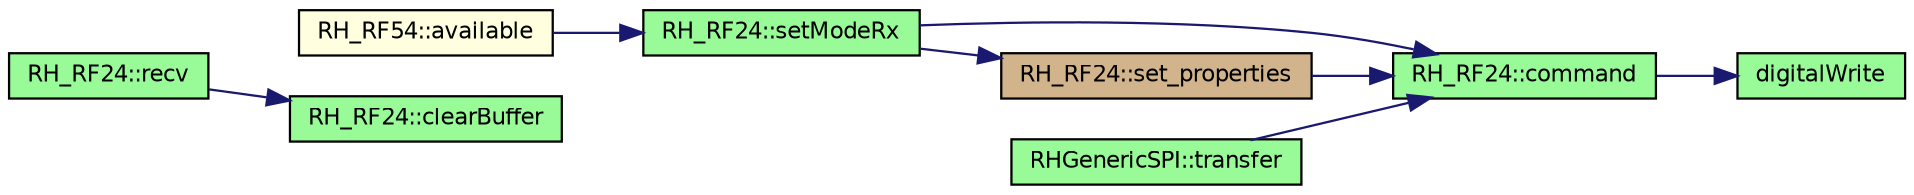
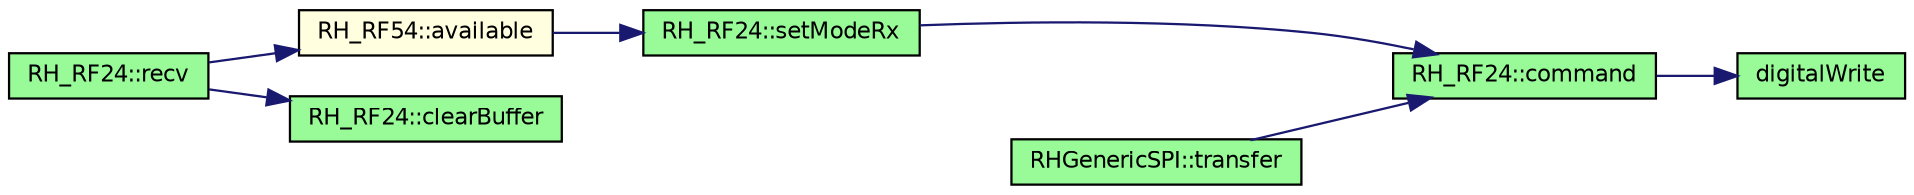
none -> (242, 58)
(1156, 76) -> none
